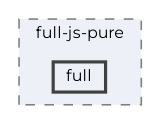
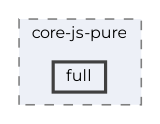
(80, 34) -> (80, 34)
